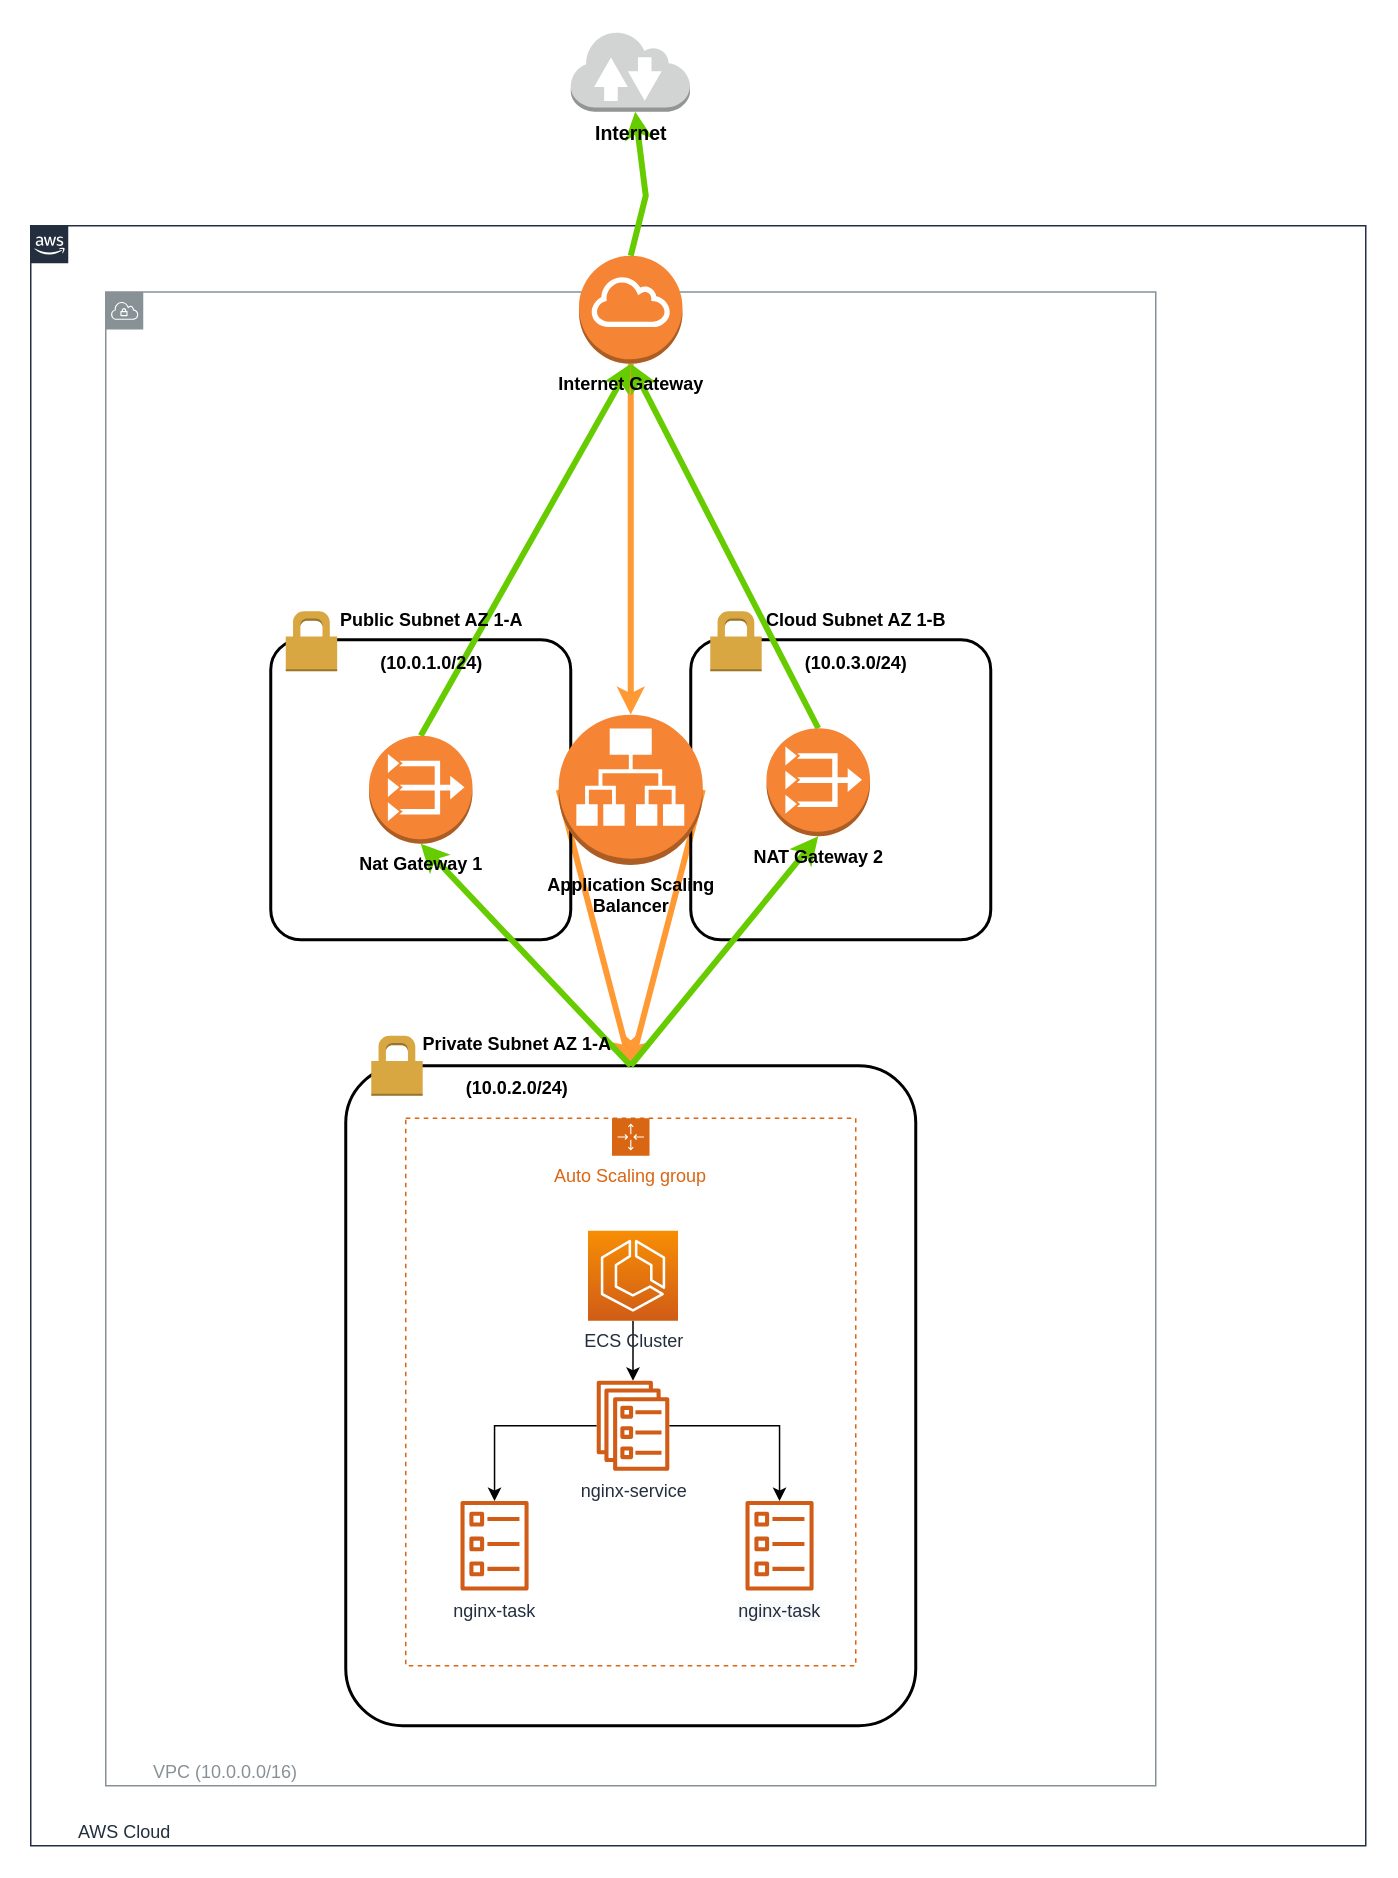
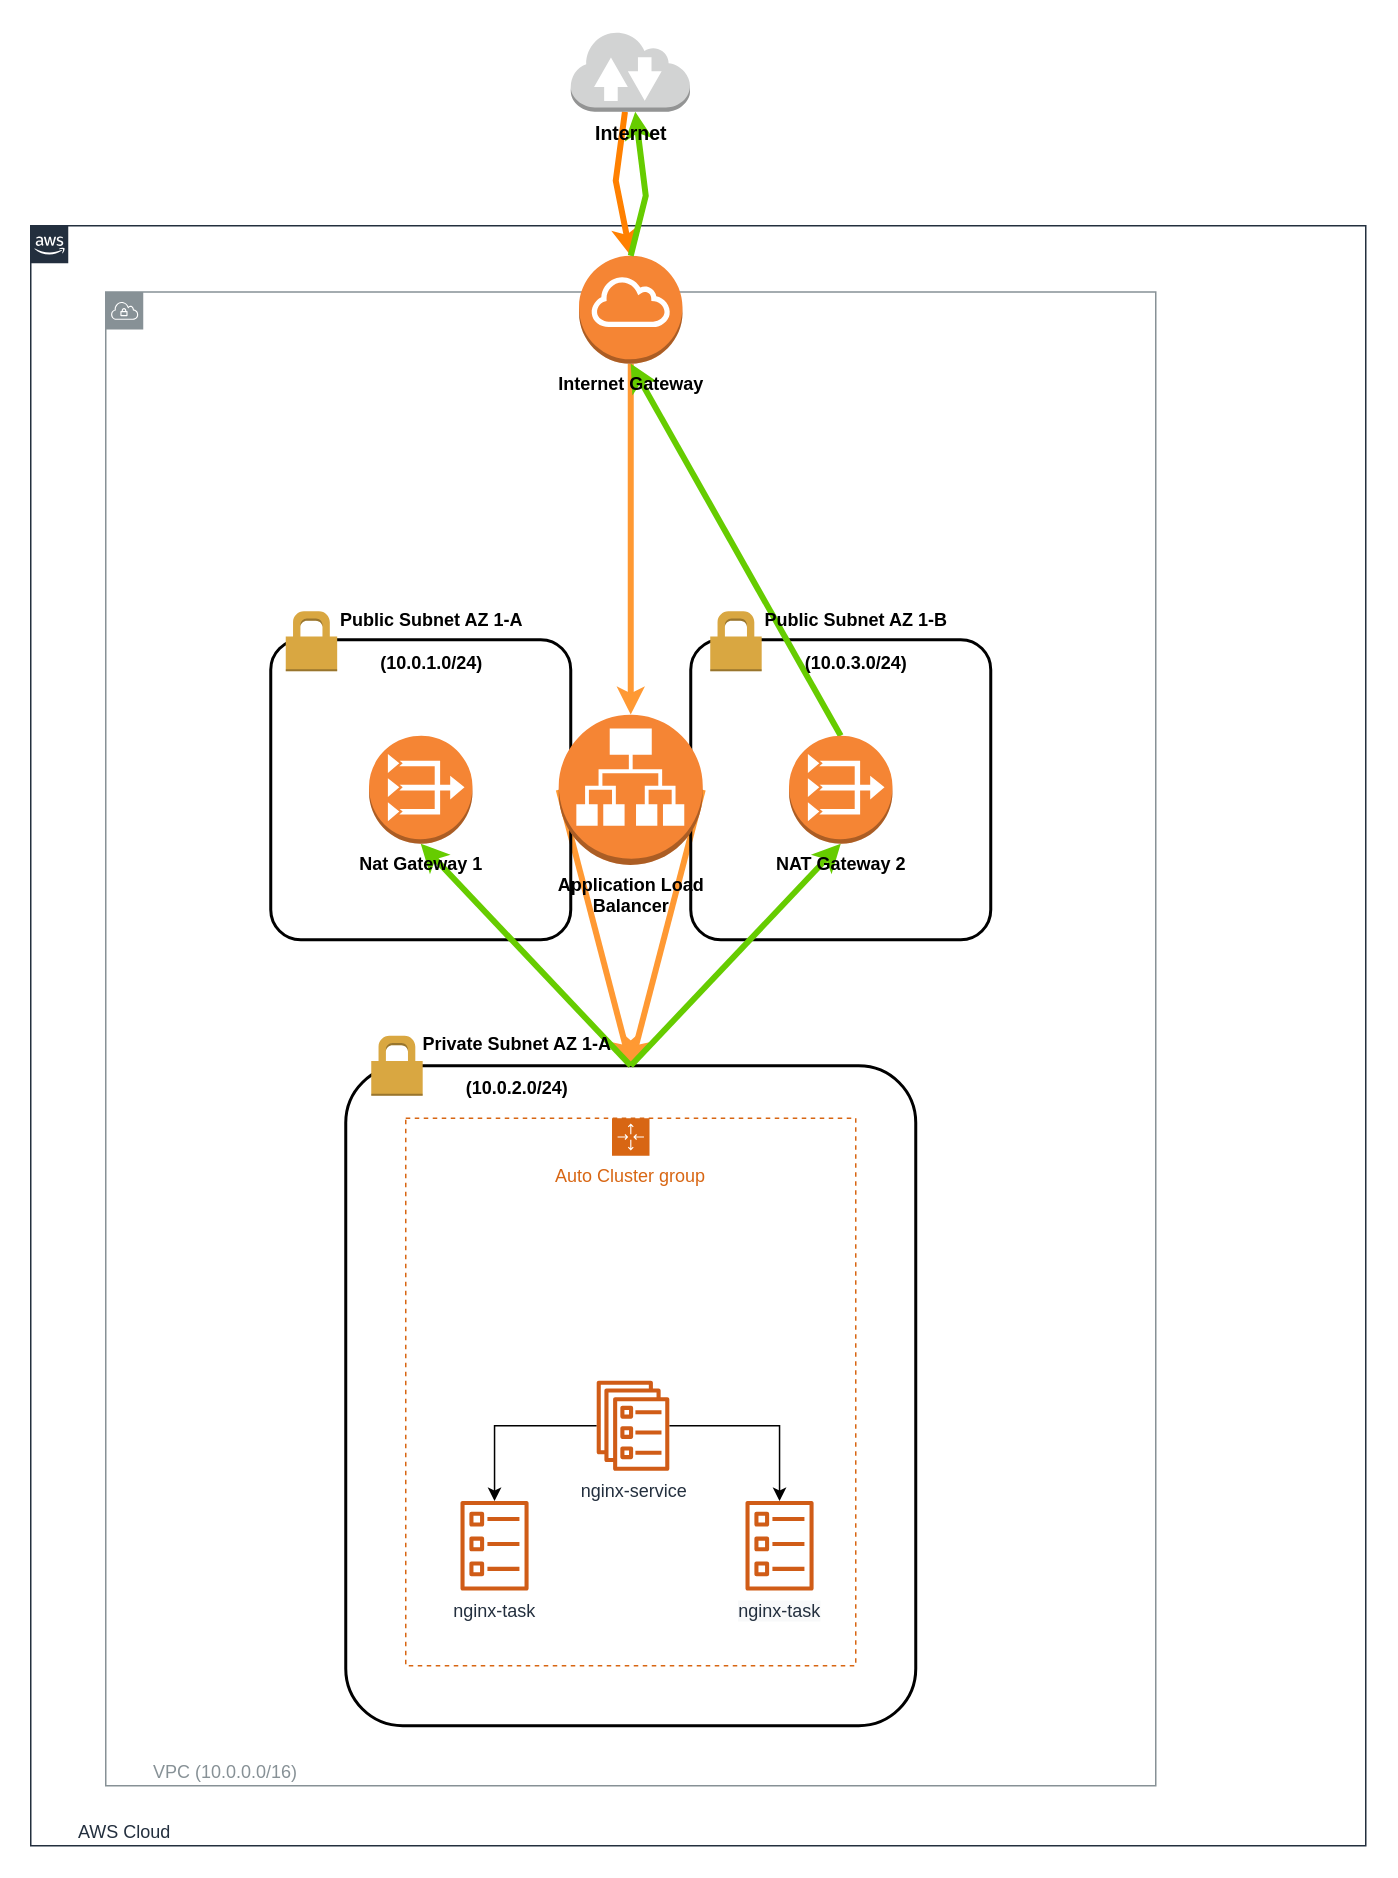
none -> (617, 175)
(521, 558) -> none
(737, 641) -> (737, 641)
(818, 782) -> (841, 790)
(632, 897) -> (632, 897)
(631, 1177) -> (631, 1177)
(633, 1276) -> none
(633, 1346) -> none
